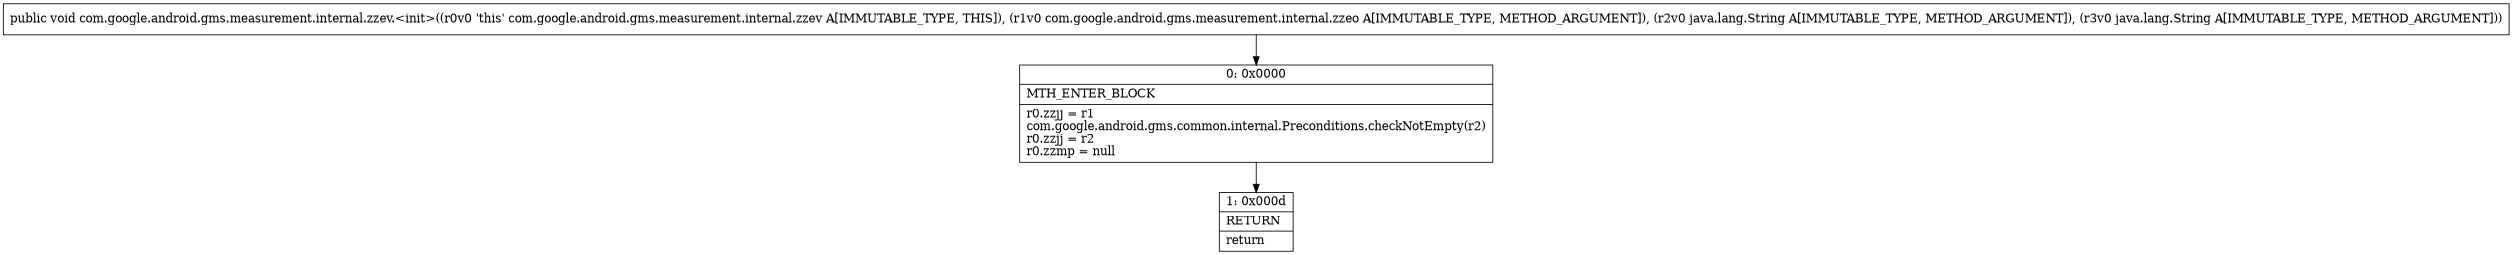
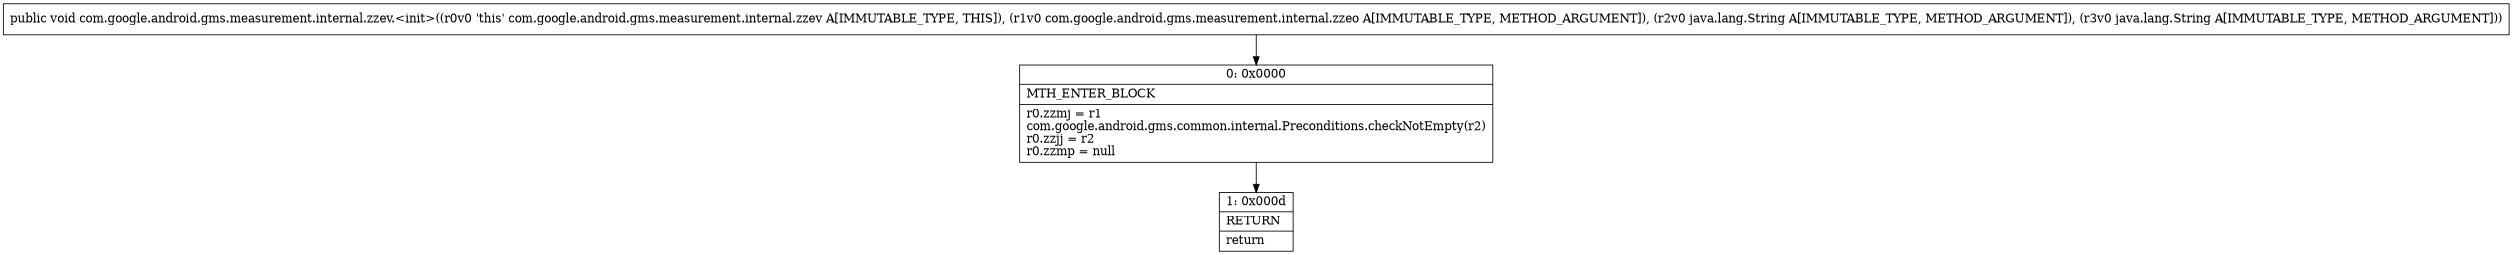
(1061, 114) -> (1065, 114)
